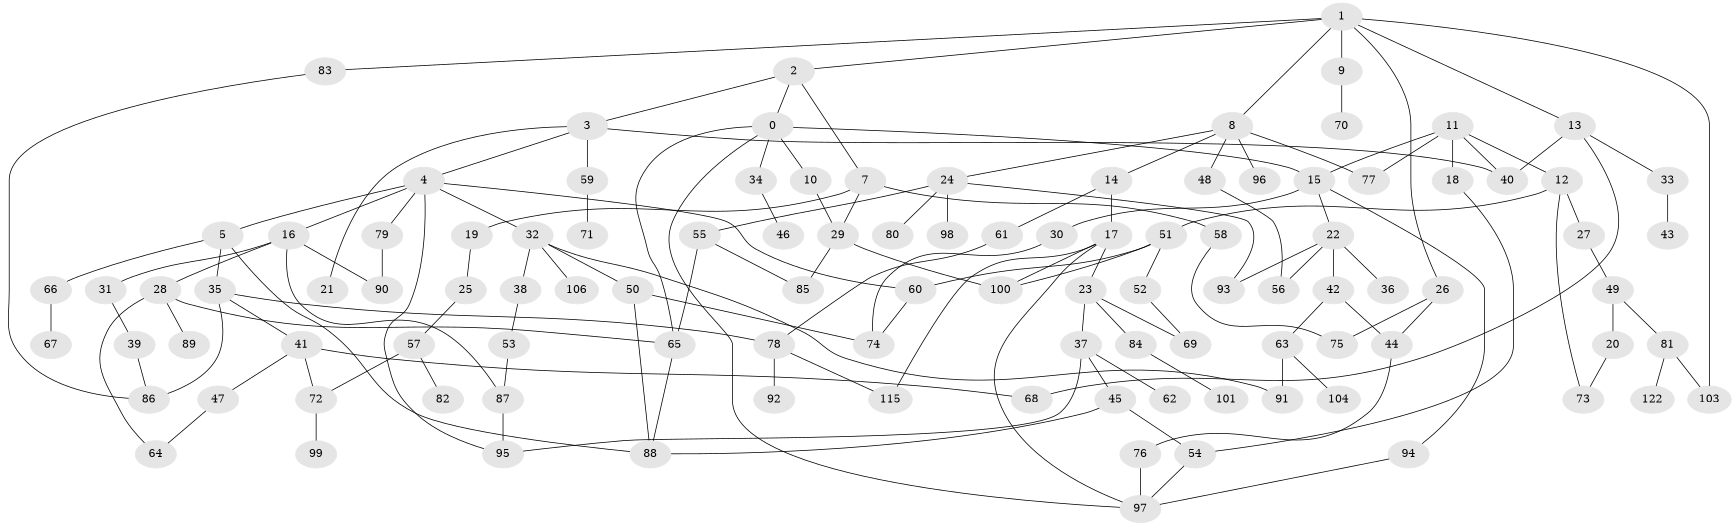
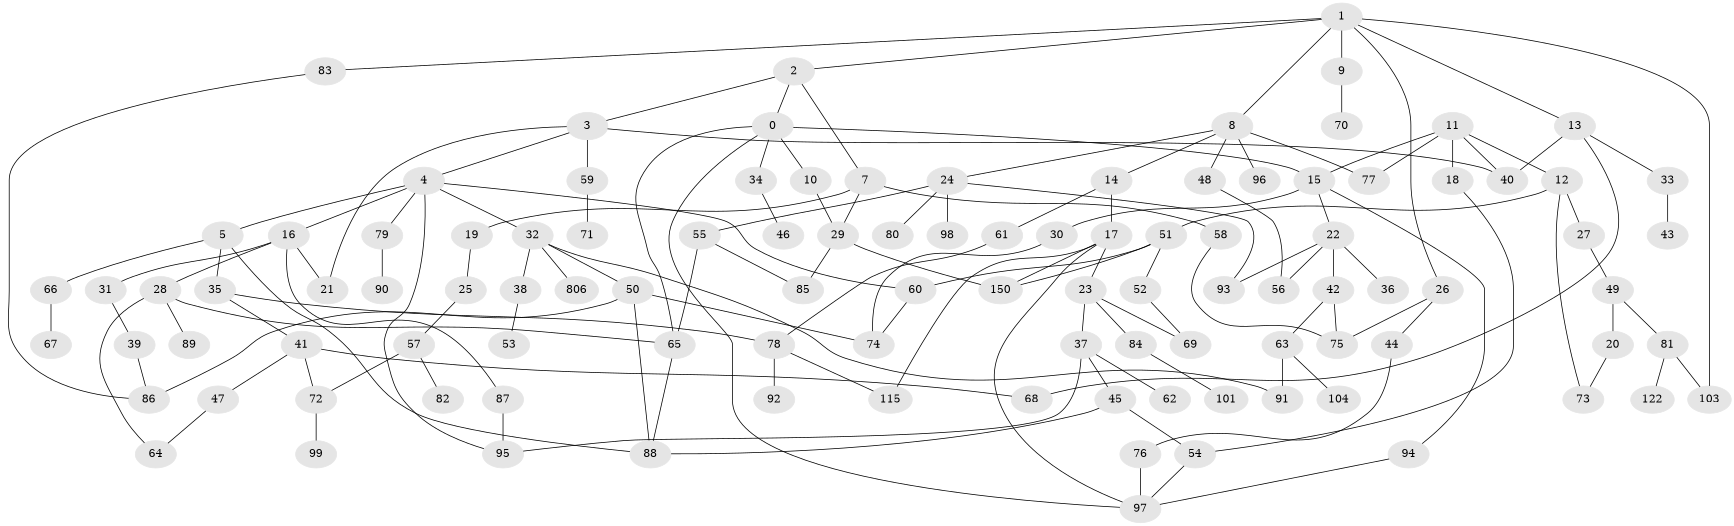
(340, 266) -> (308, 263)
(577, 290) -> (577, 290)
(1001, 290) -> (1001, 290)
(1363, 318) -> (1335, 318)
(215, 361) -> (348, 315)
(506, 373) -> none
